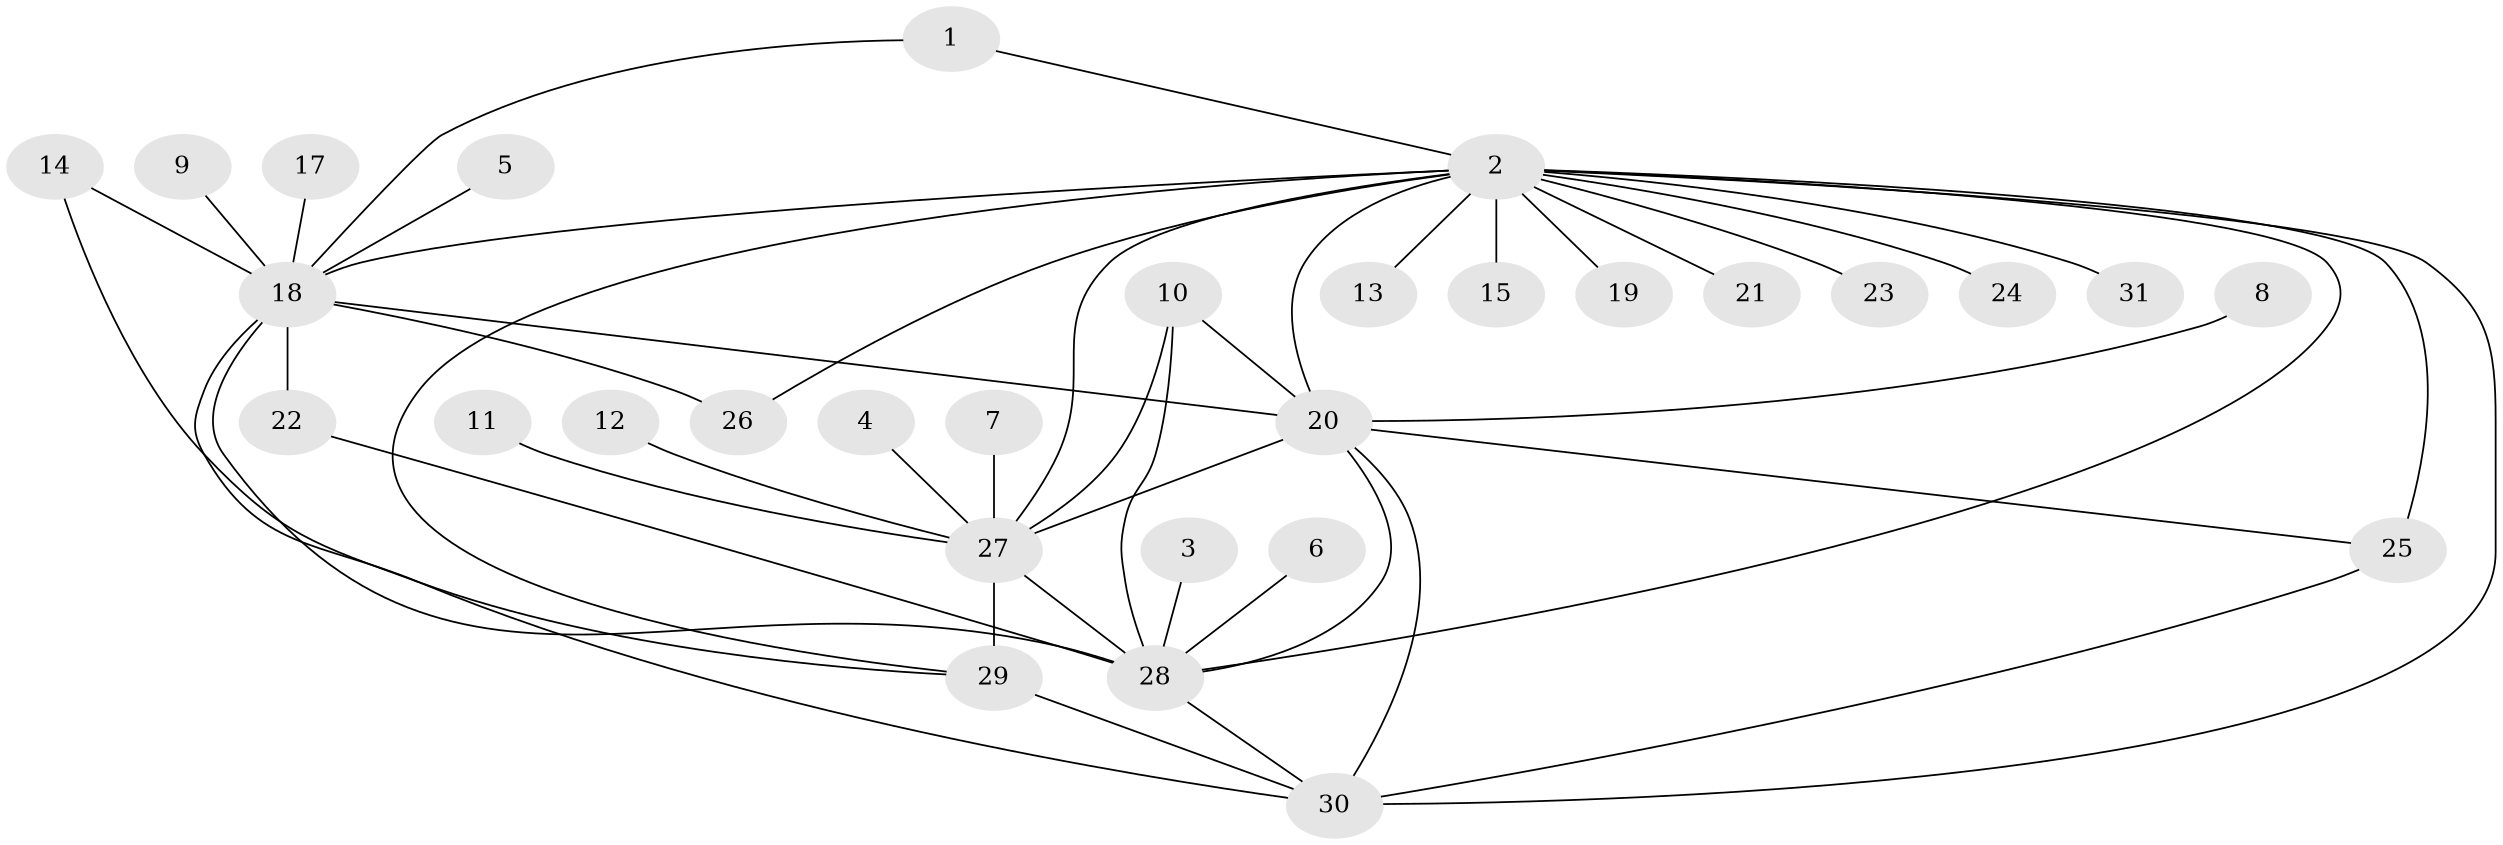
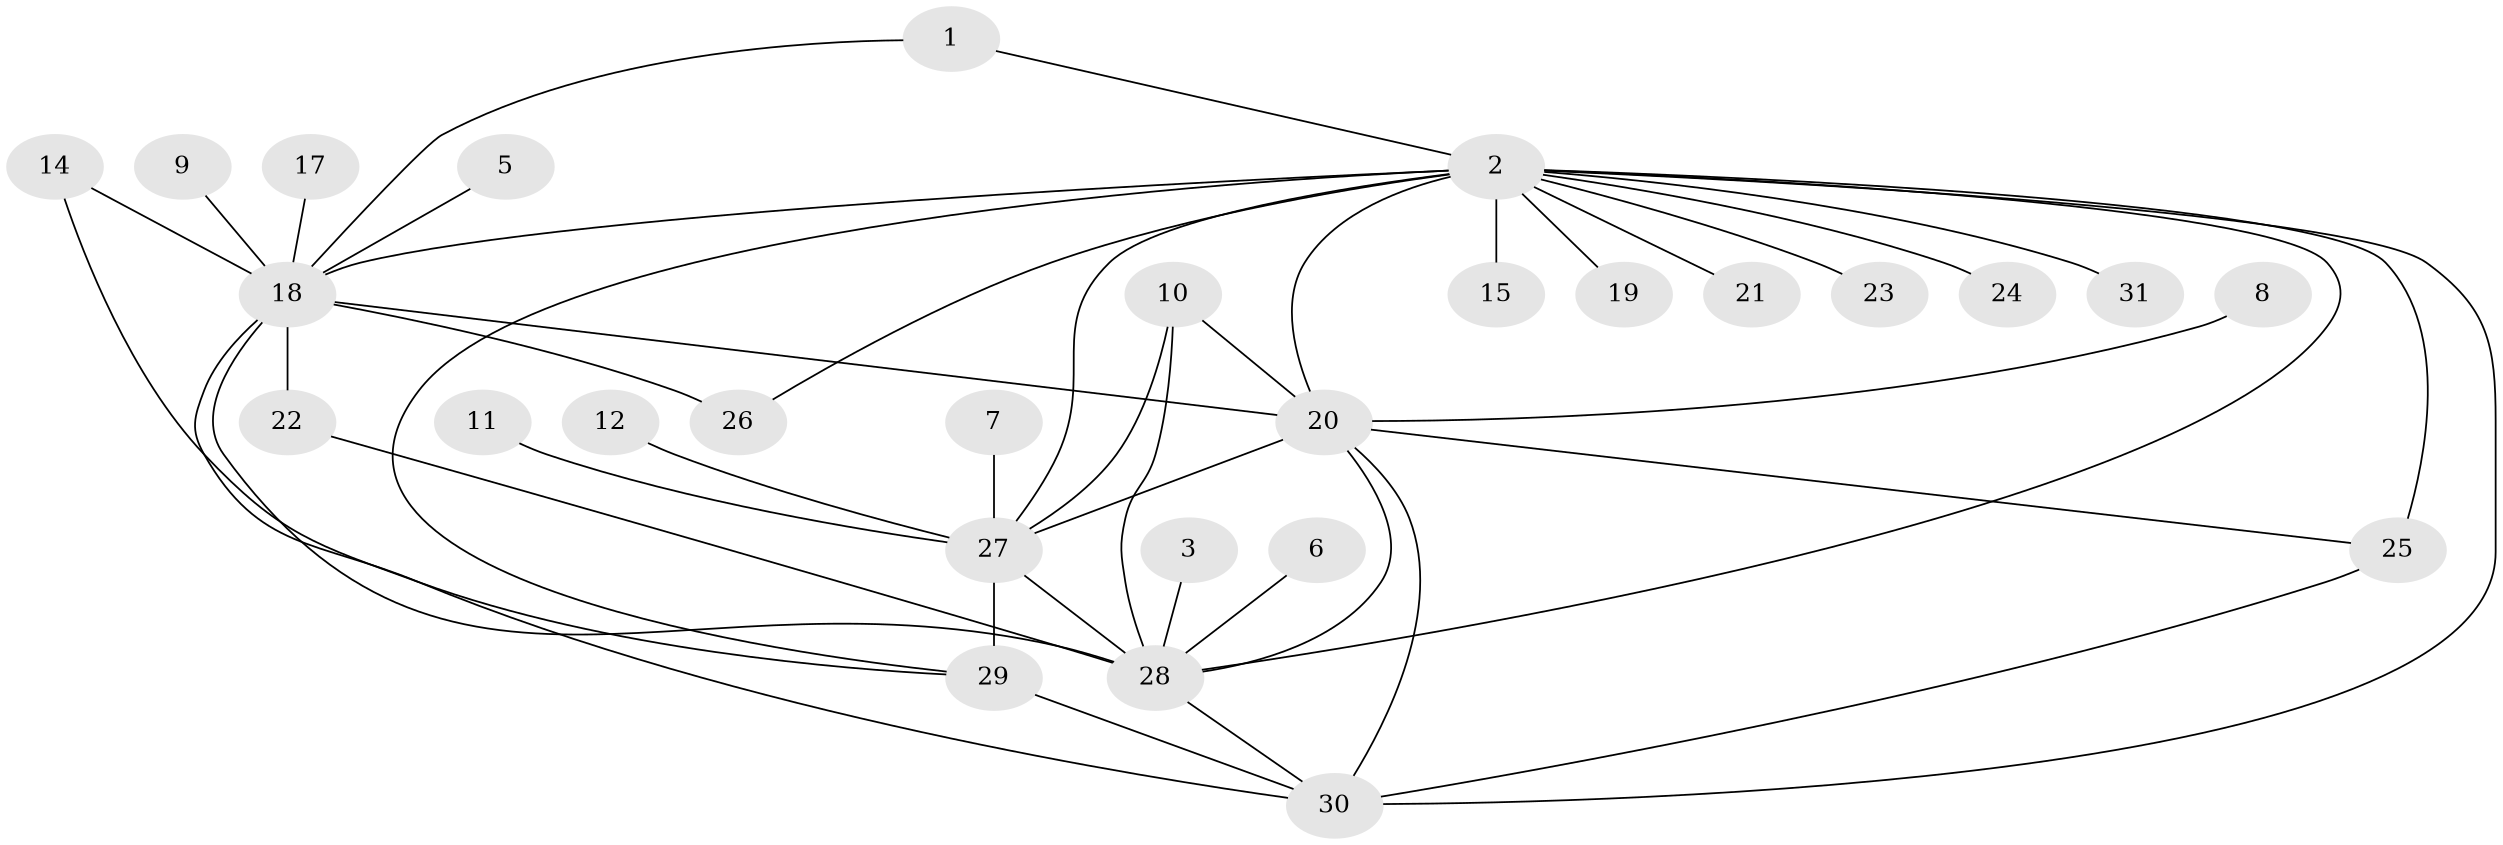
(1369, 295) -> none
(866, 422) -> none
